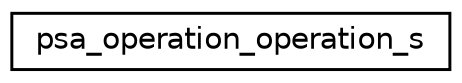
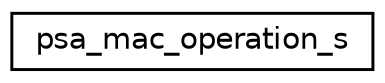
(231, 41) -> (192, 41)
